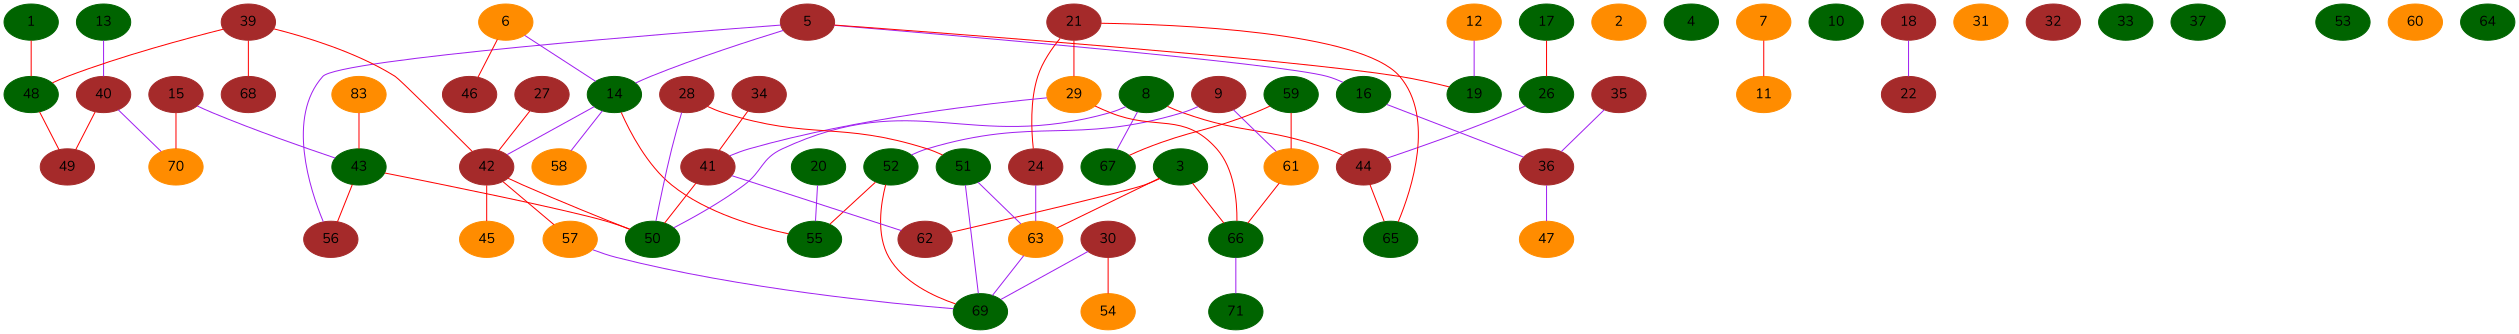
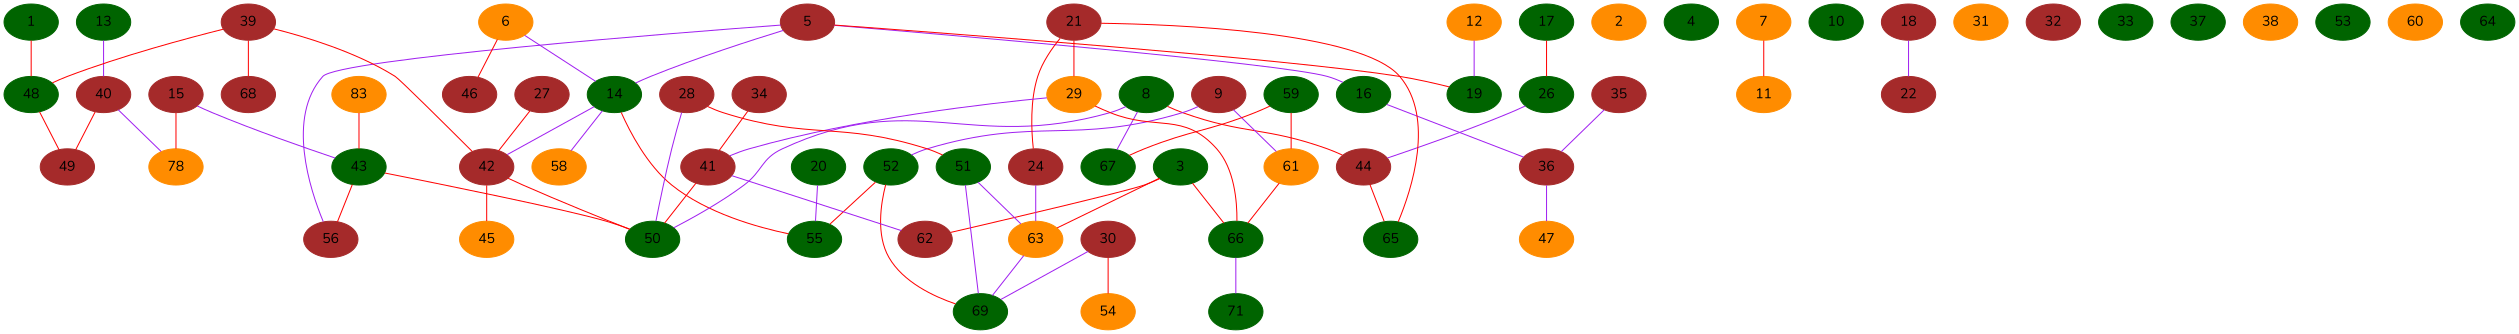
none -> (2271, 22)
(176, 167) -> (176, 167)
(570, 239) -> none
